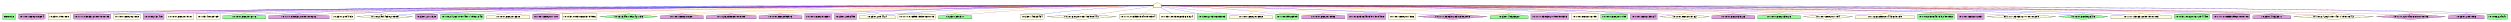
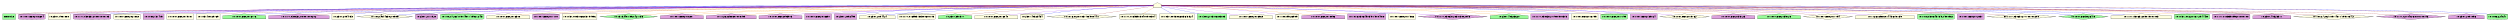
none -> (996, 17)
(1287, 17) -> (1287, 17)
